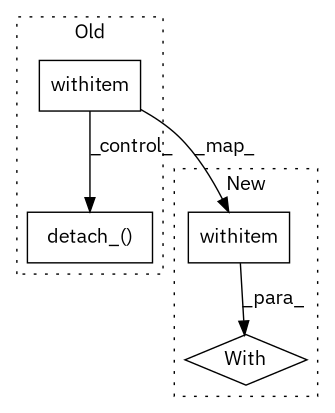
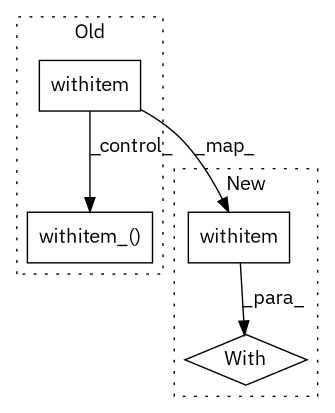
(90, 238) -> (90, 238)
